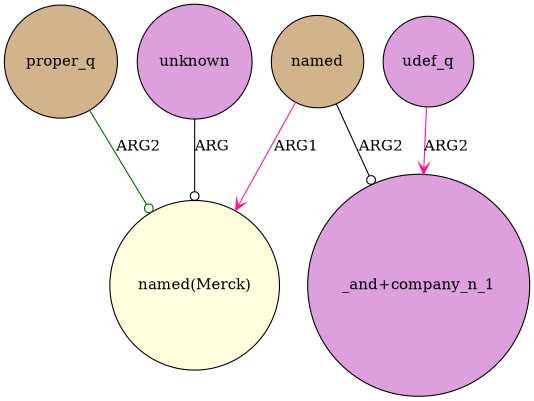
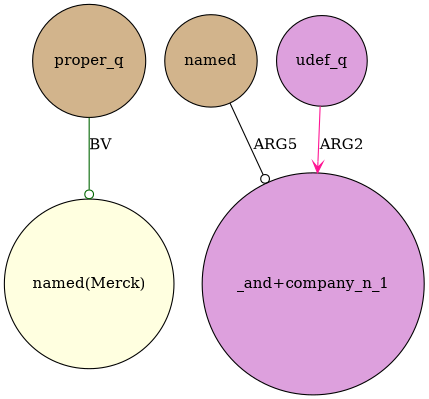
(195, 62) -> none
(139, 147) -> (101, 145)
(381, 147) -> (276, 145)
(268, 151) -> none
